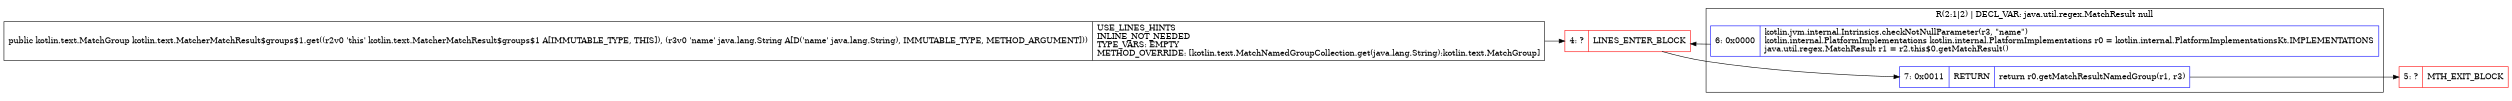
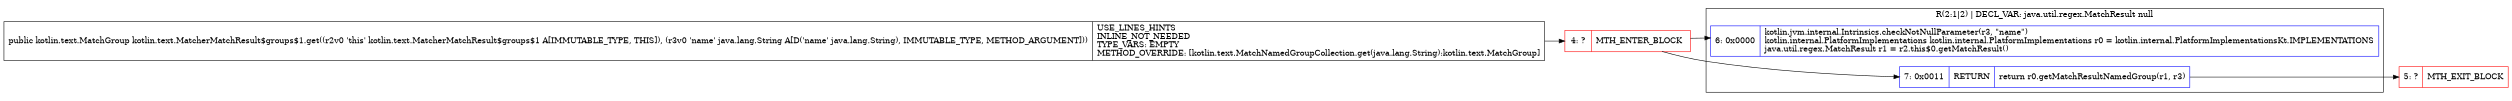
(1639, 41) -> (1639, 41)
(1703, 44) -> (1698, 38)
